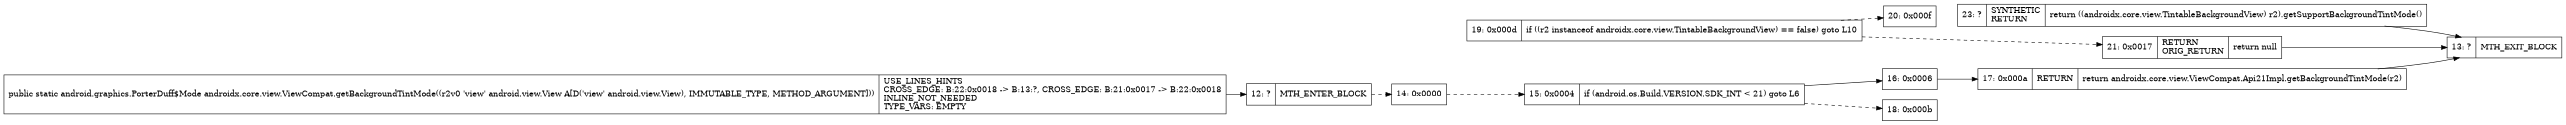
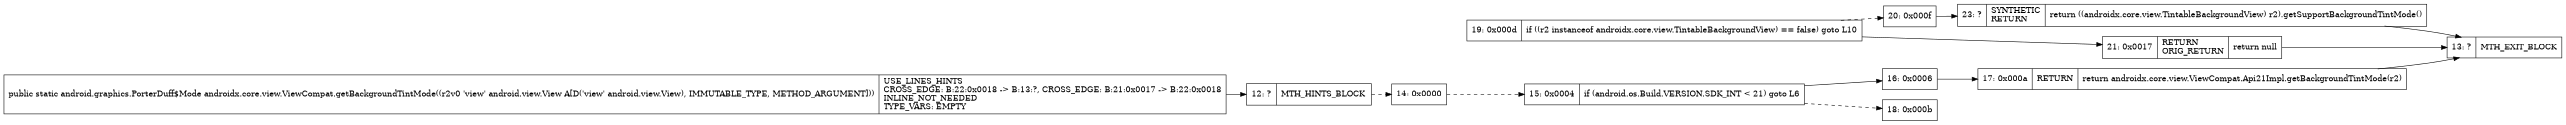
none -> (1944, 16)
(1979, 41) -> (1979, 41)
(1323, 94) -> (1323, 94)
